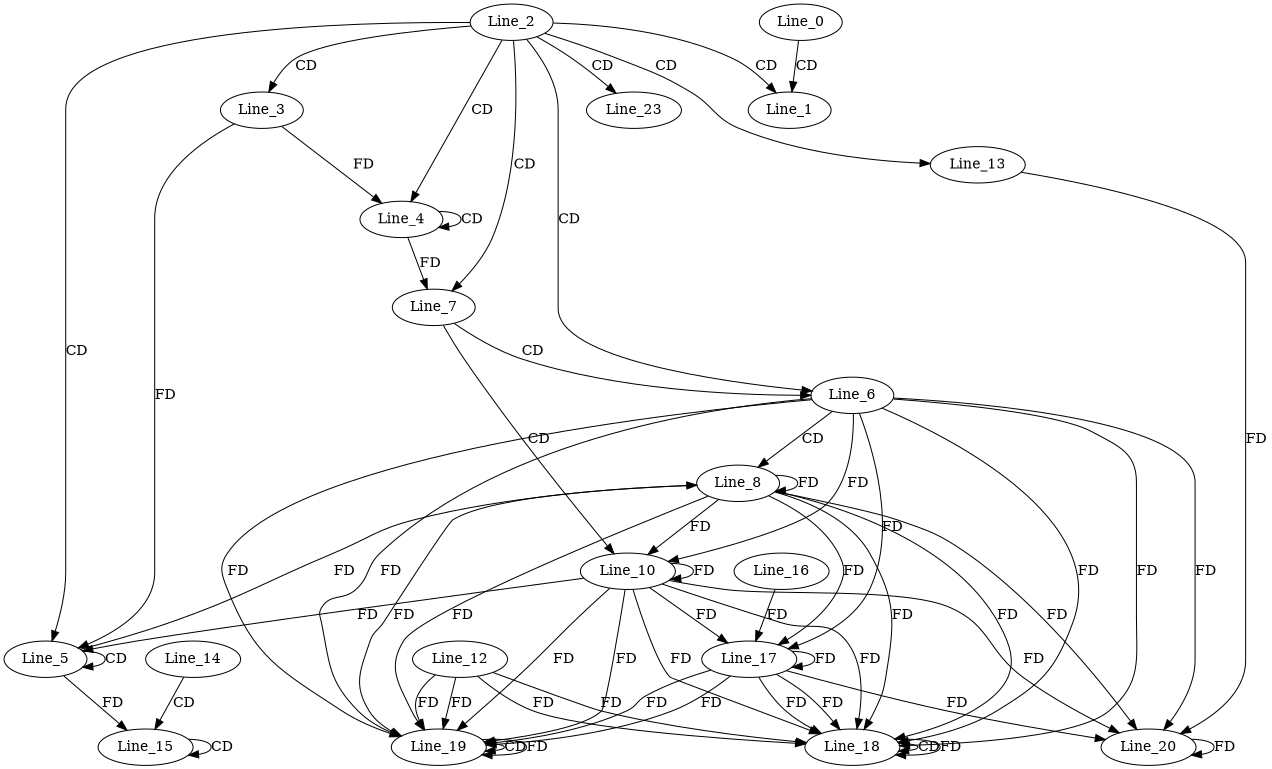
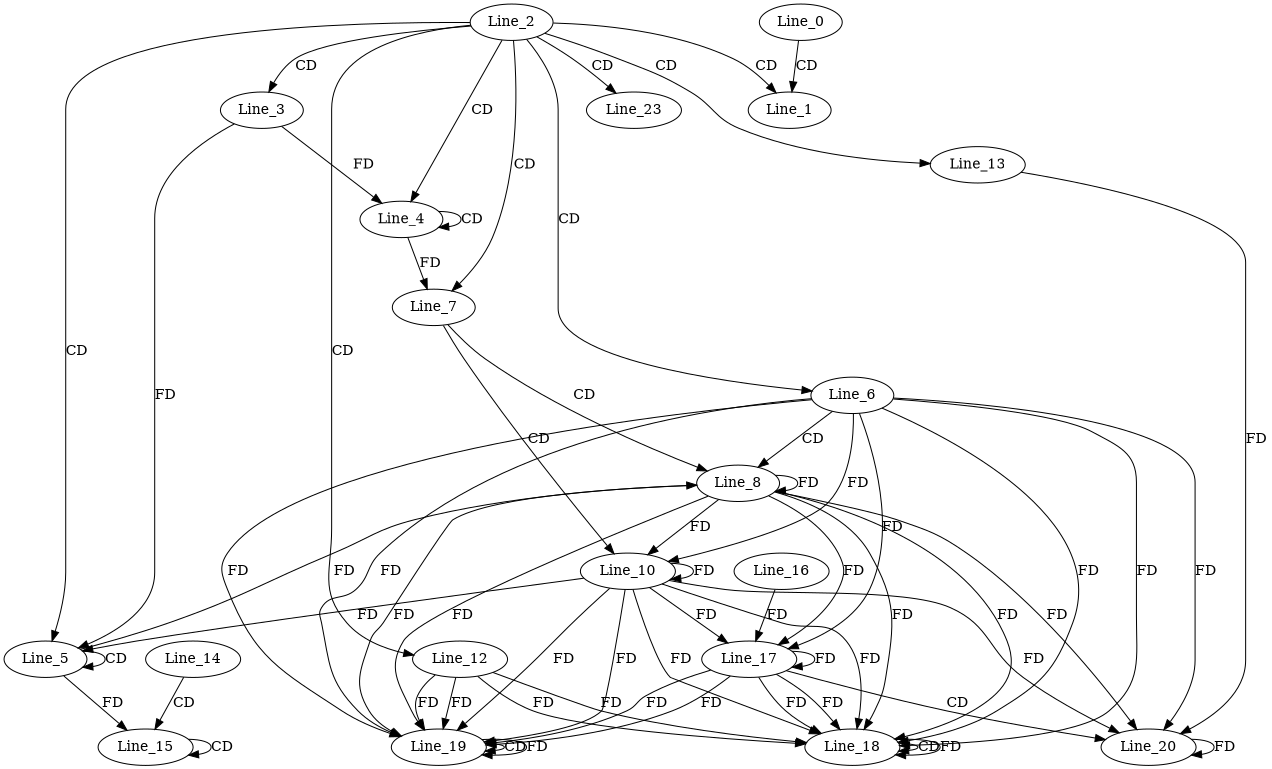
none -> (332, 313)
(622, 382) -> (566, 407)
(958, 703) -> (958, 703)
